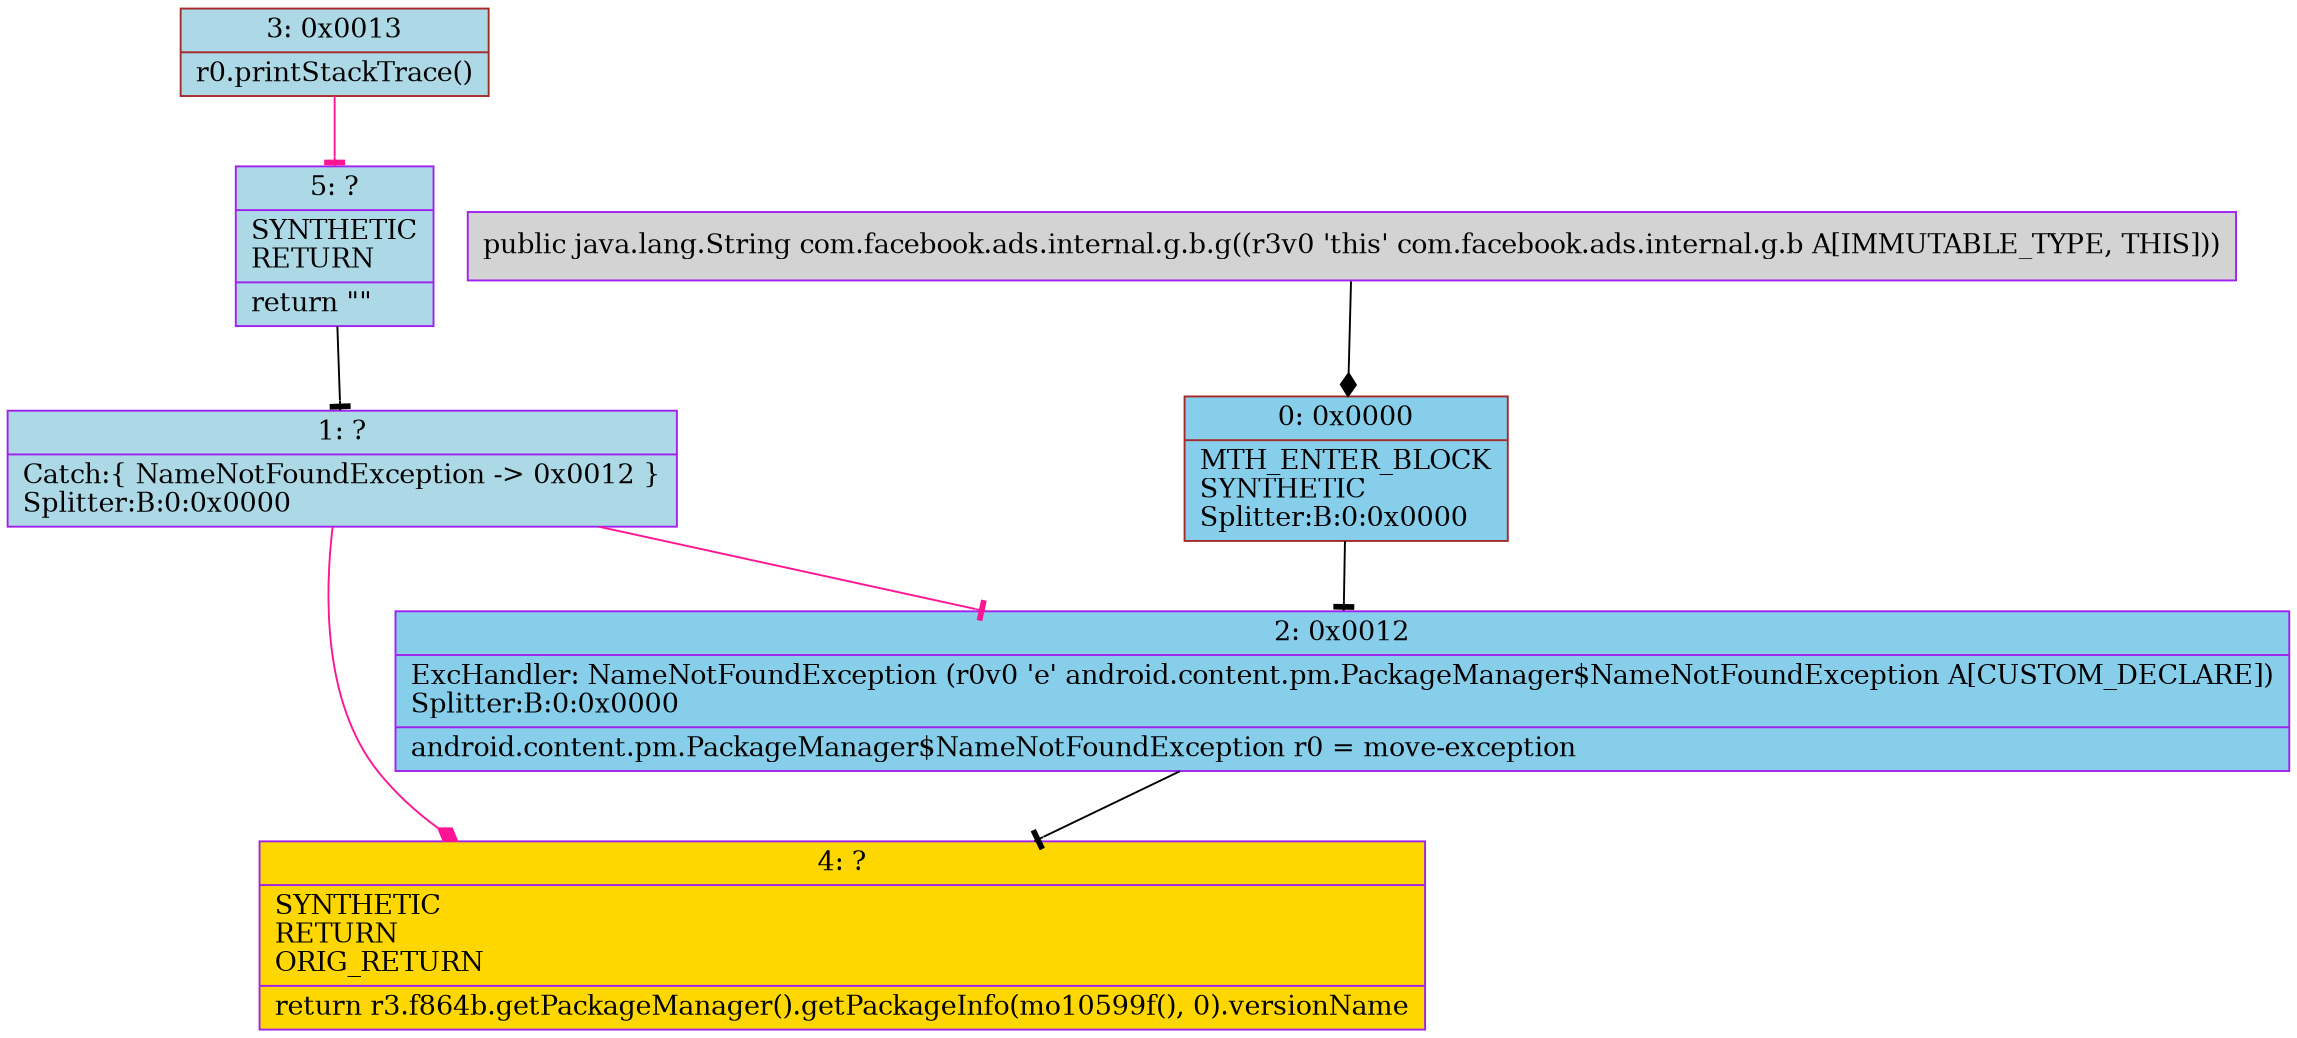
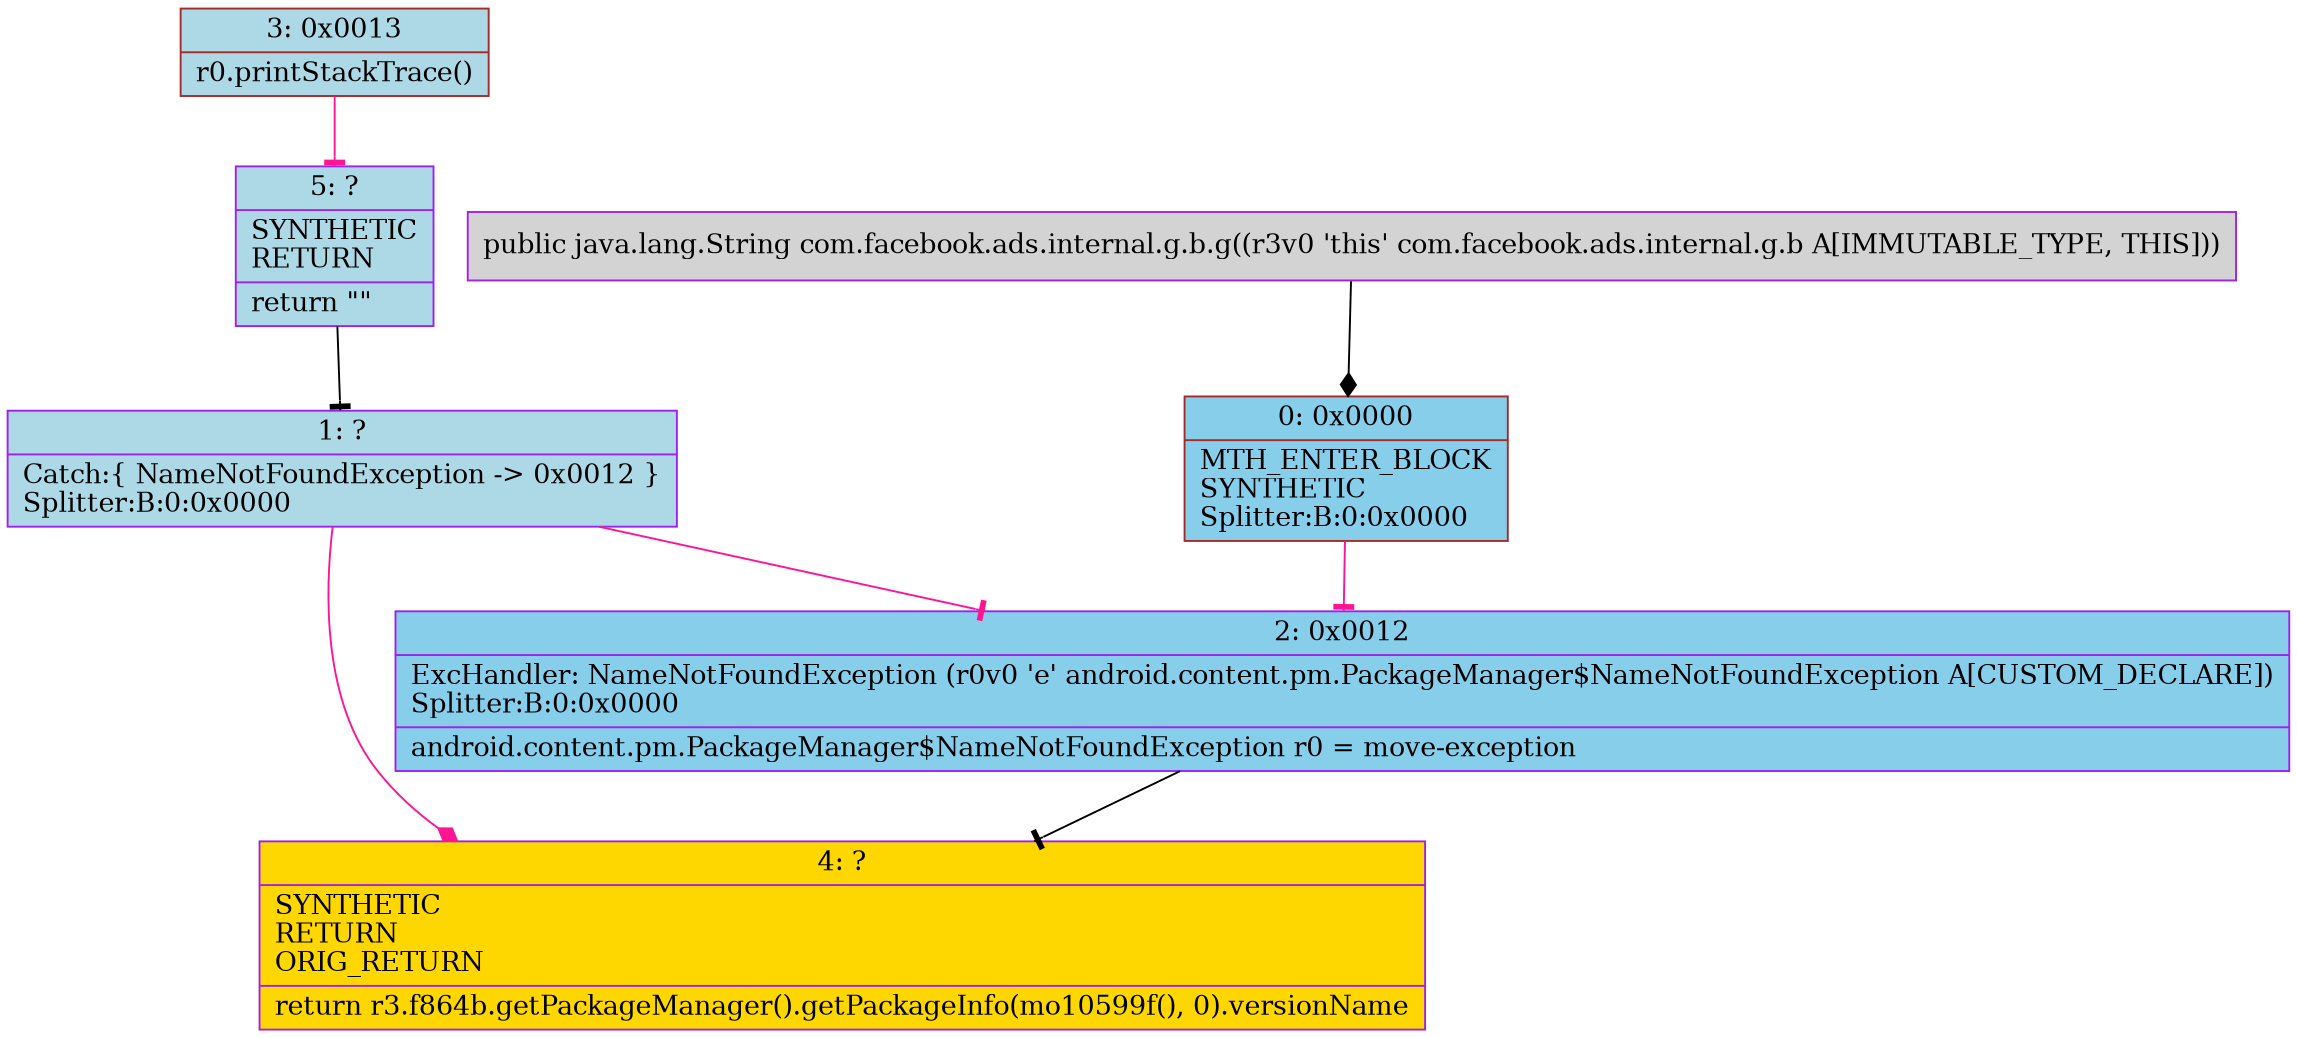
(1344, 571) -> (1344, 571)
